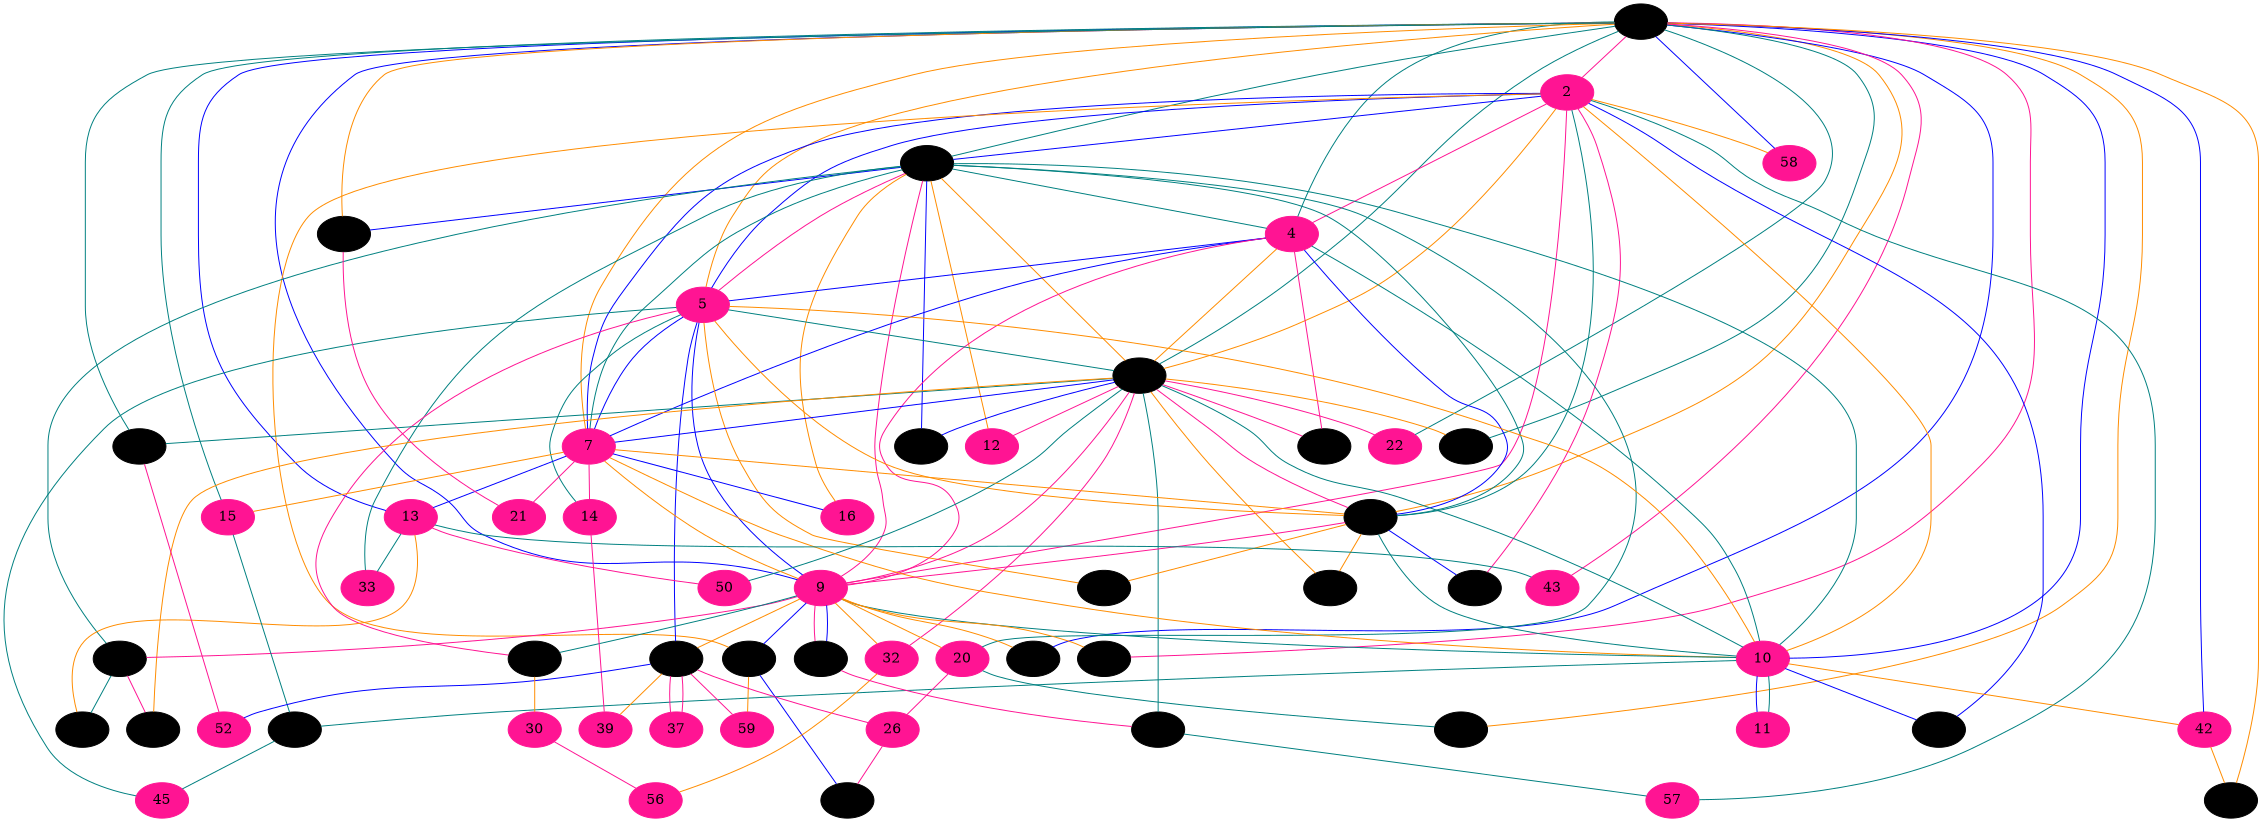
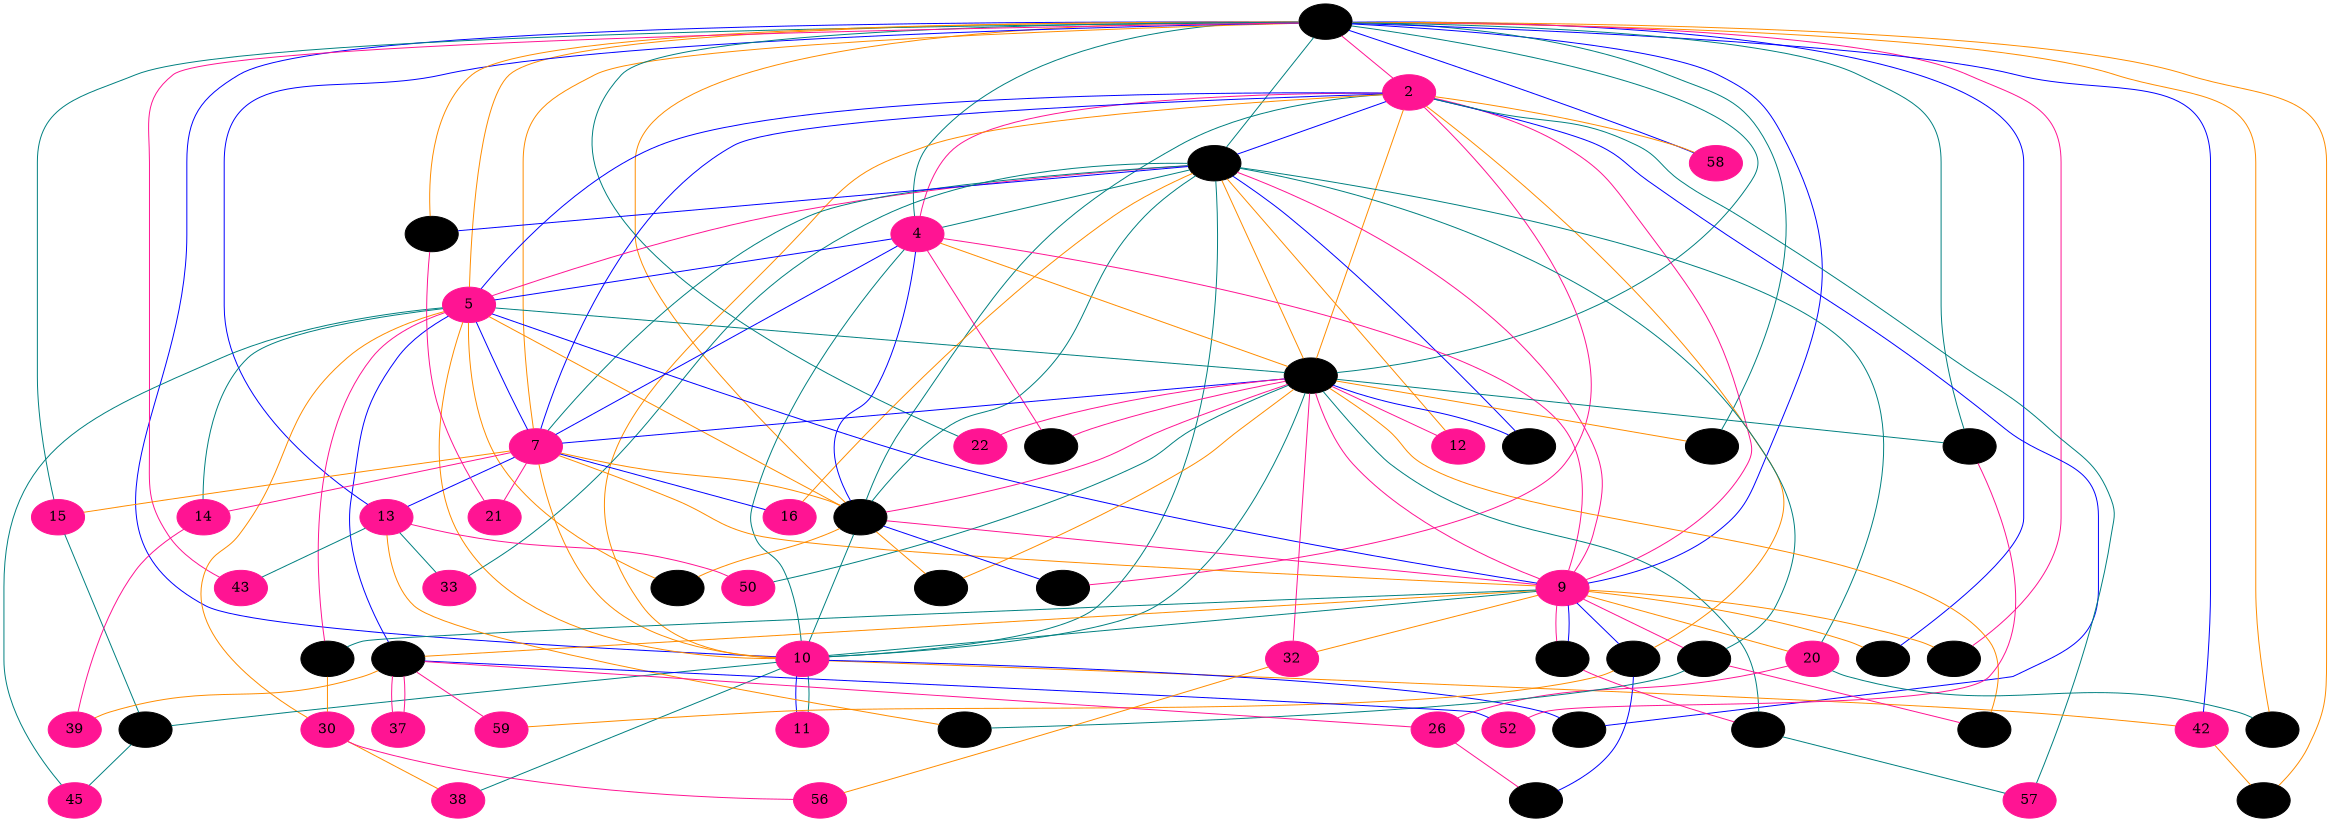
none -> (266, 491)
none -> (458, 800)
